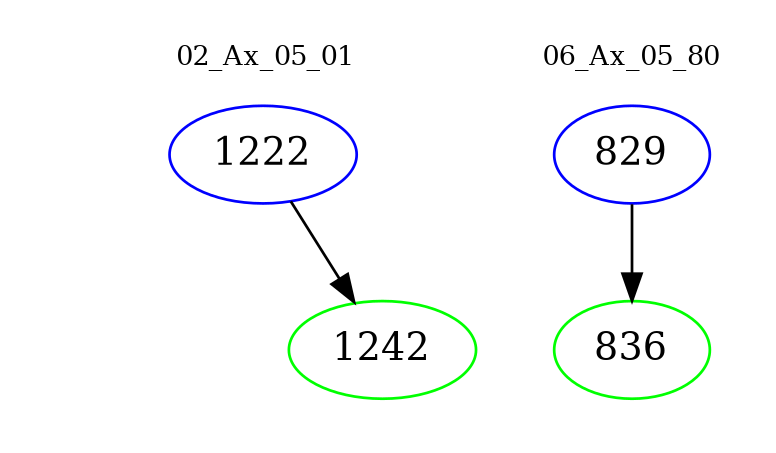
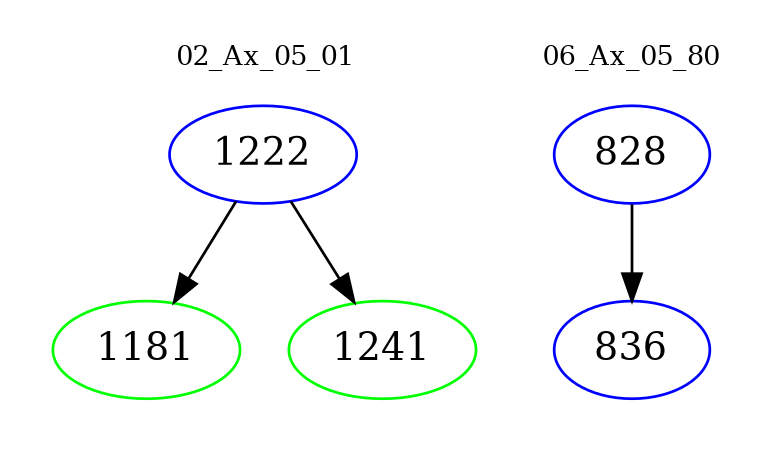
(632, 155) -> (632, 155)
none -> (146, 350)
(382, 350) -> (382, 350)
(632, 350) -> (632, 350)
